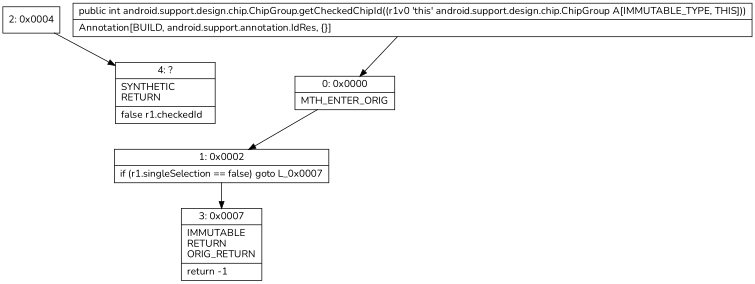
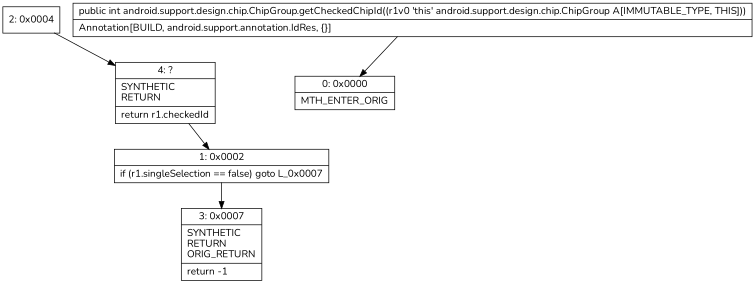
(162, 115) -> (165, 115)
(286, 128) -> (197, 134)
(216, 233) -> (214, 233)
